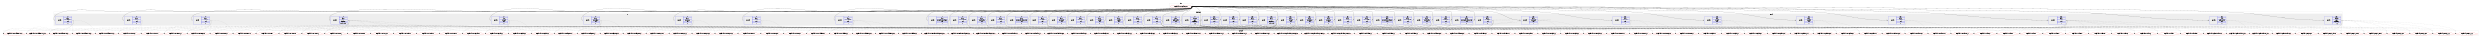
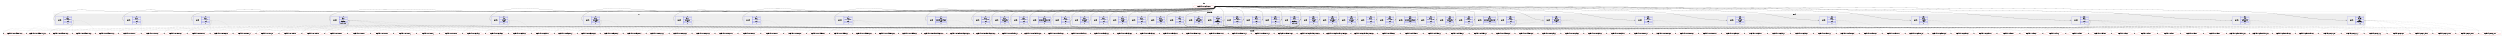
none -> (1193, 34)
(1262, 34) -> (1285, 34)
(2146, 34) -> (2054, 34)
